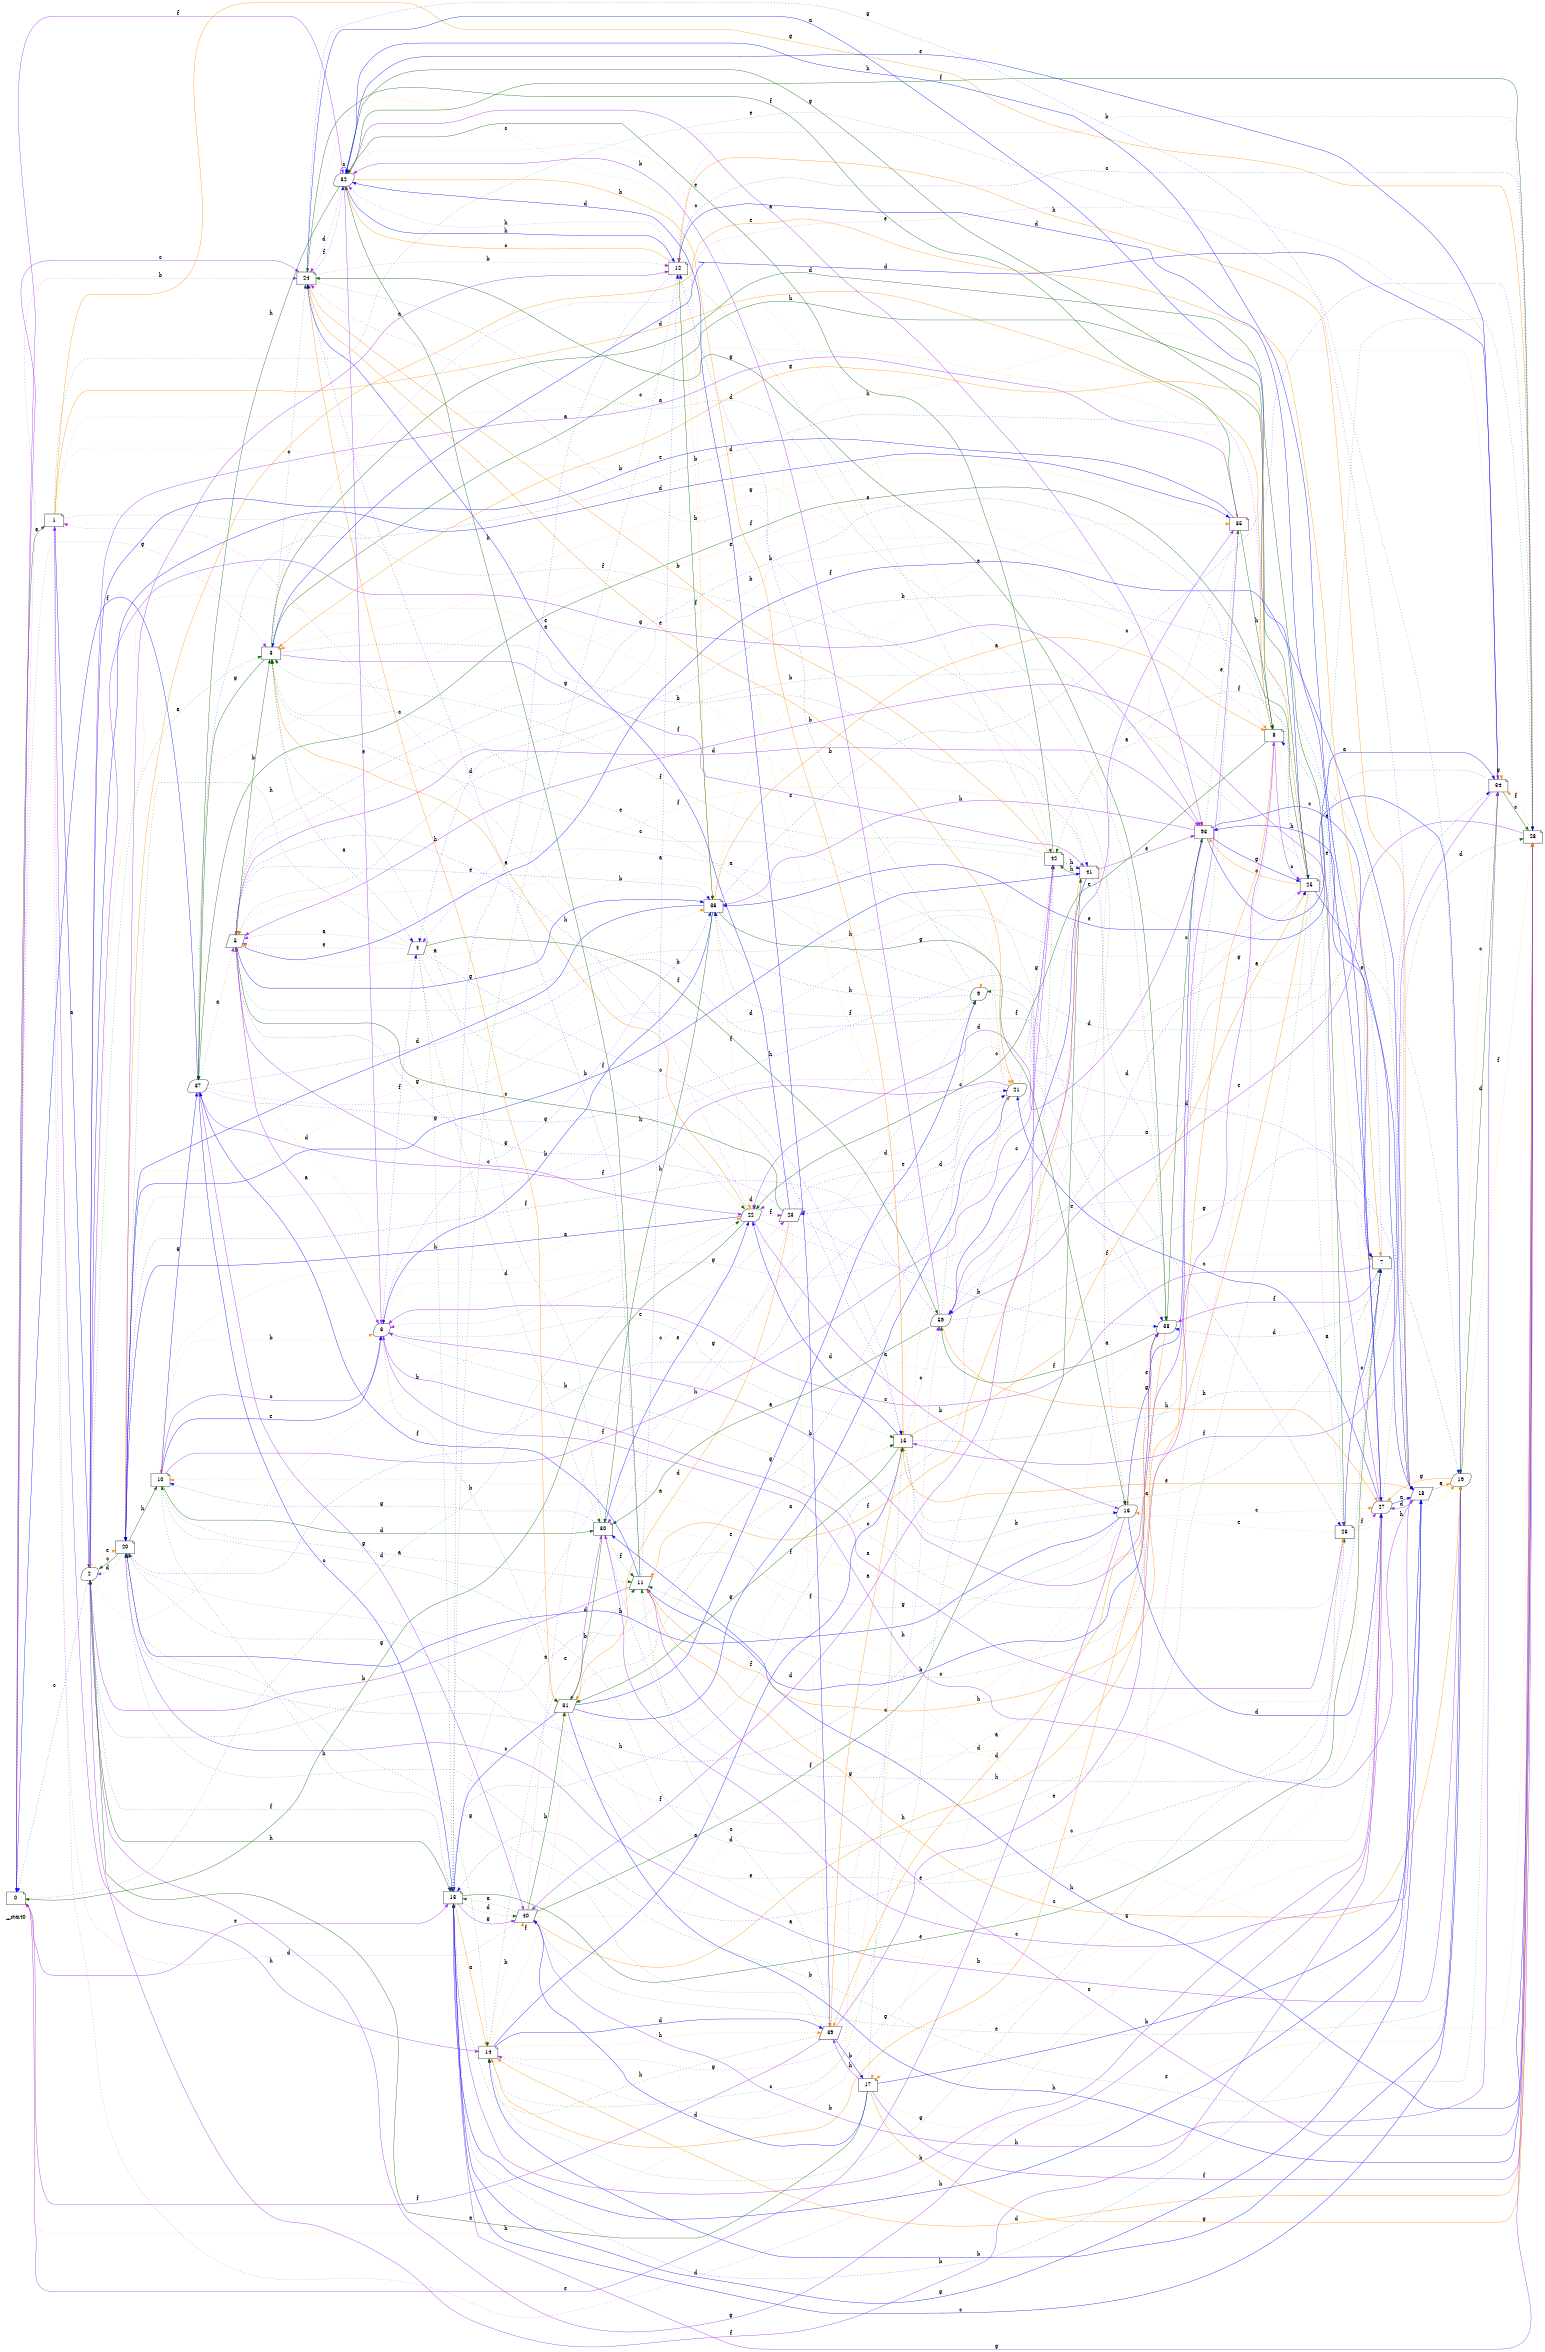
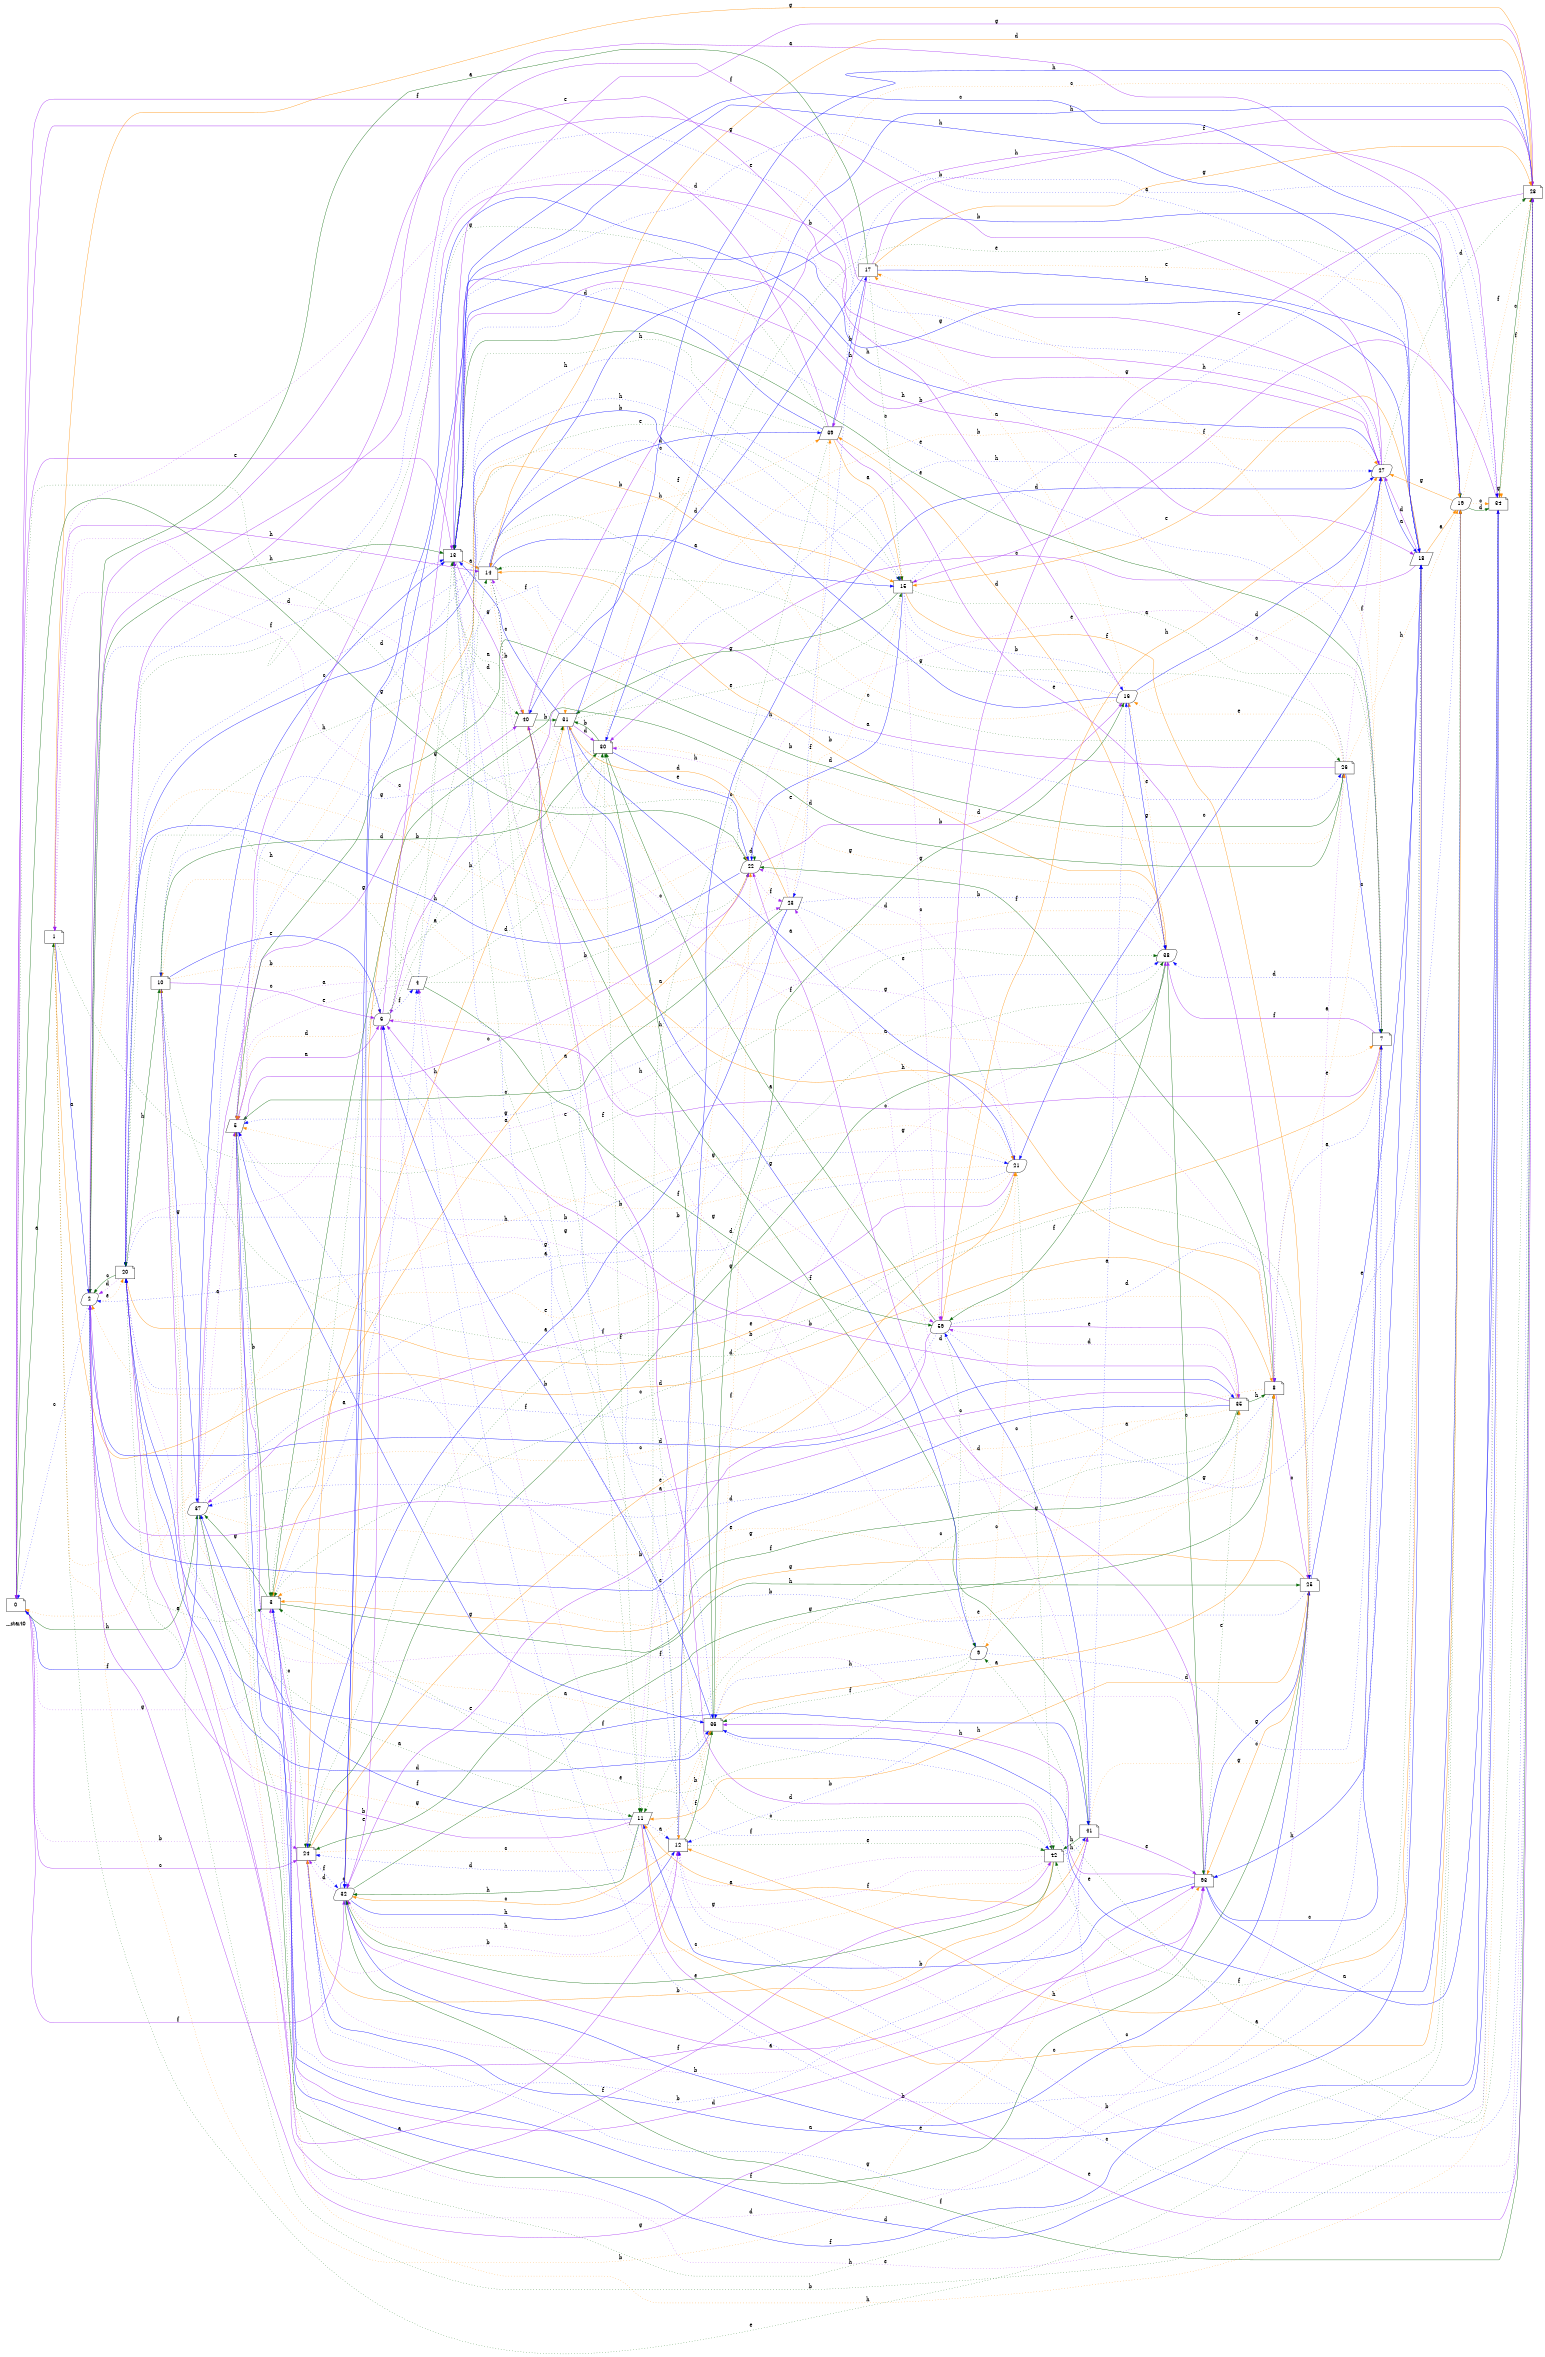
(216, 621) -> (150, 1629)
(1097, 698) -> (655, 698)
(656, 778) -> none
(851, 1877) -> (438, 256)
